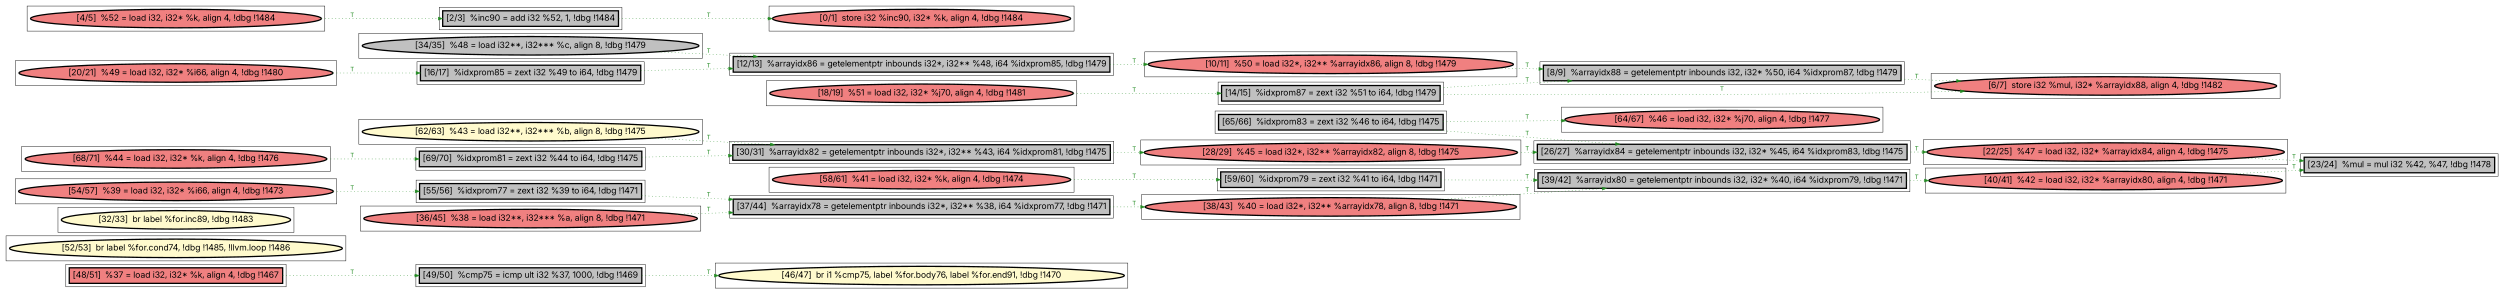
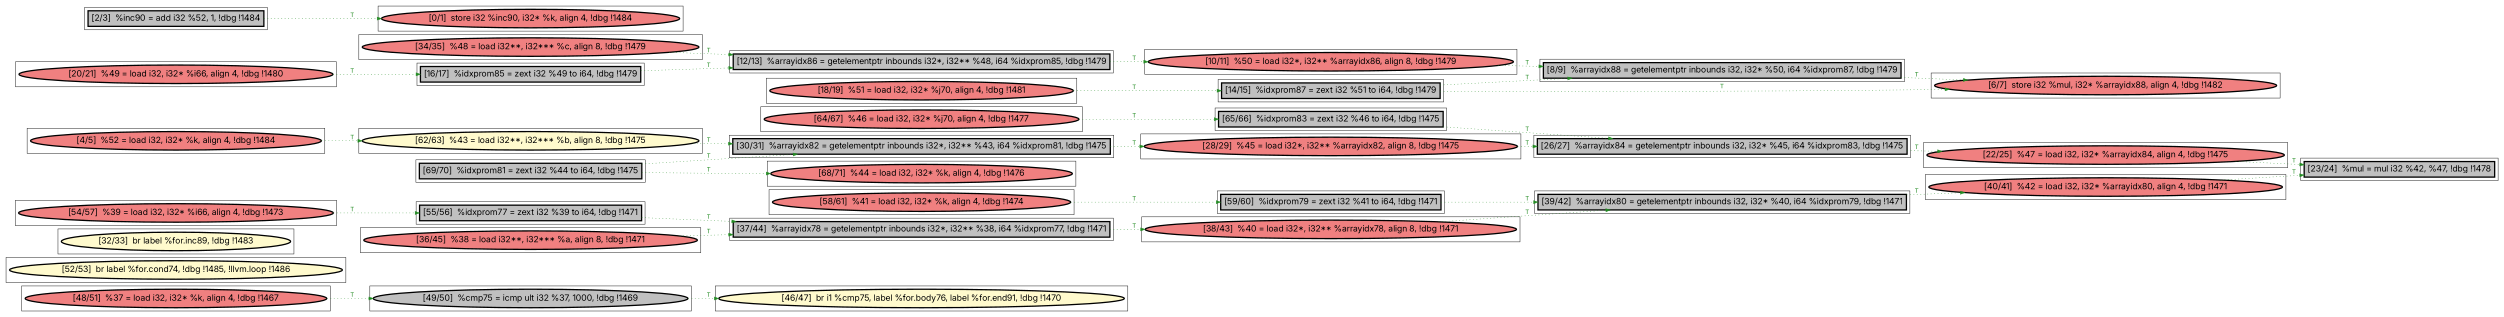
(380, 19) -> (340, 141)
(531, 46) -> (531, 47)
(1502, 121) -> (1146, 119)
(371, 159) -> (704, 173)
(176, 276) -> (176, 298)
(531, 276) -> (531, 298)
